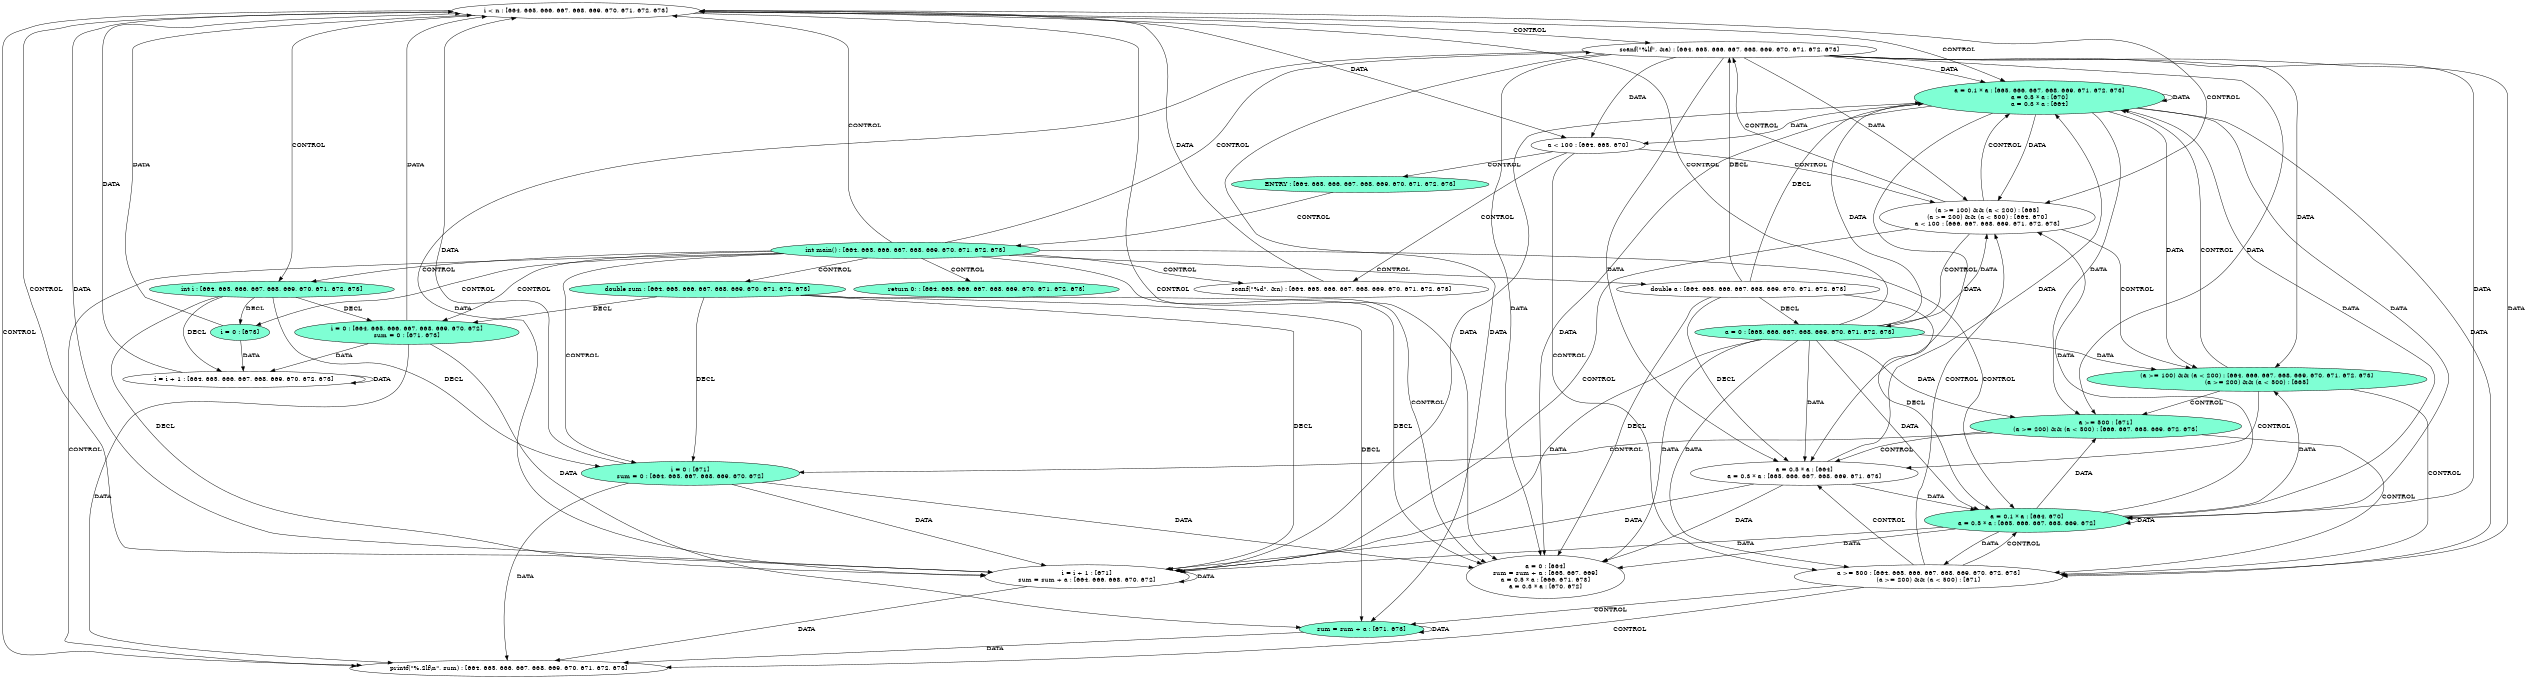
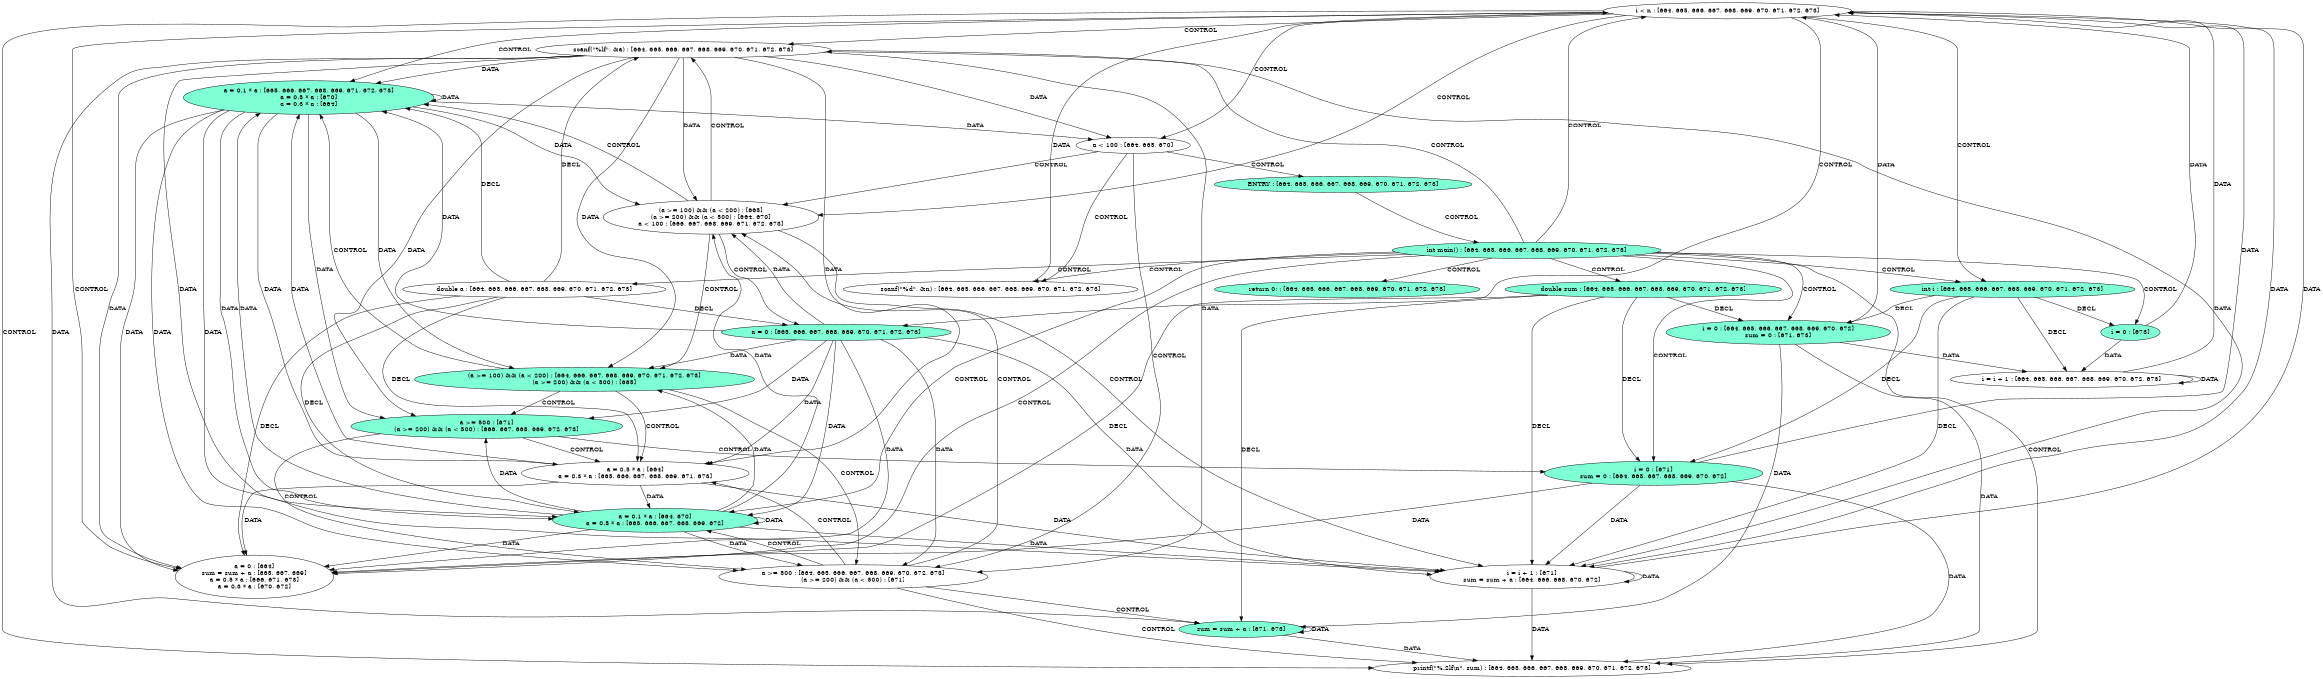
(1380, 35) -> (1492, 291)
(1360, 69) -> (1271, 69)
(46, 289) -> (2280, 289)
